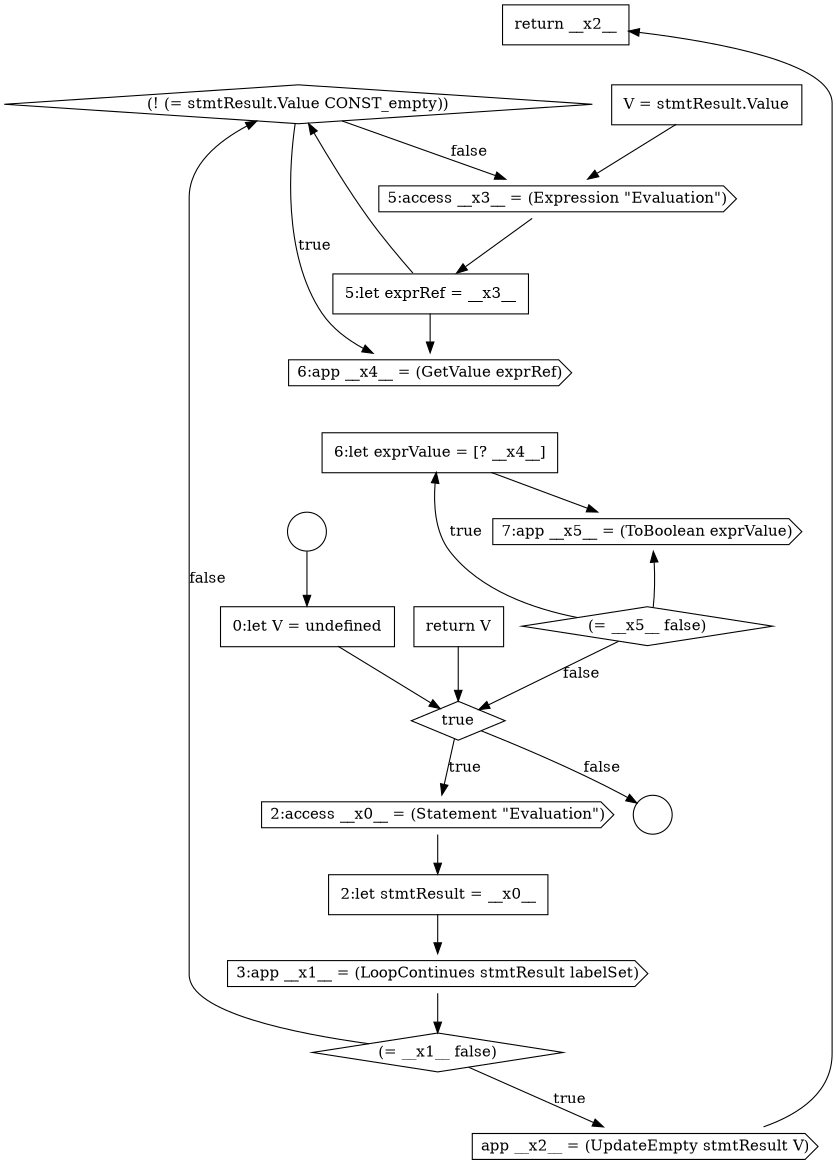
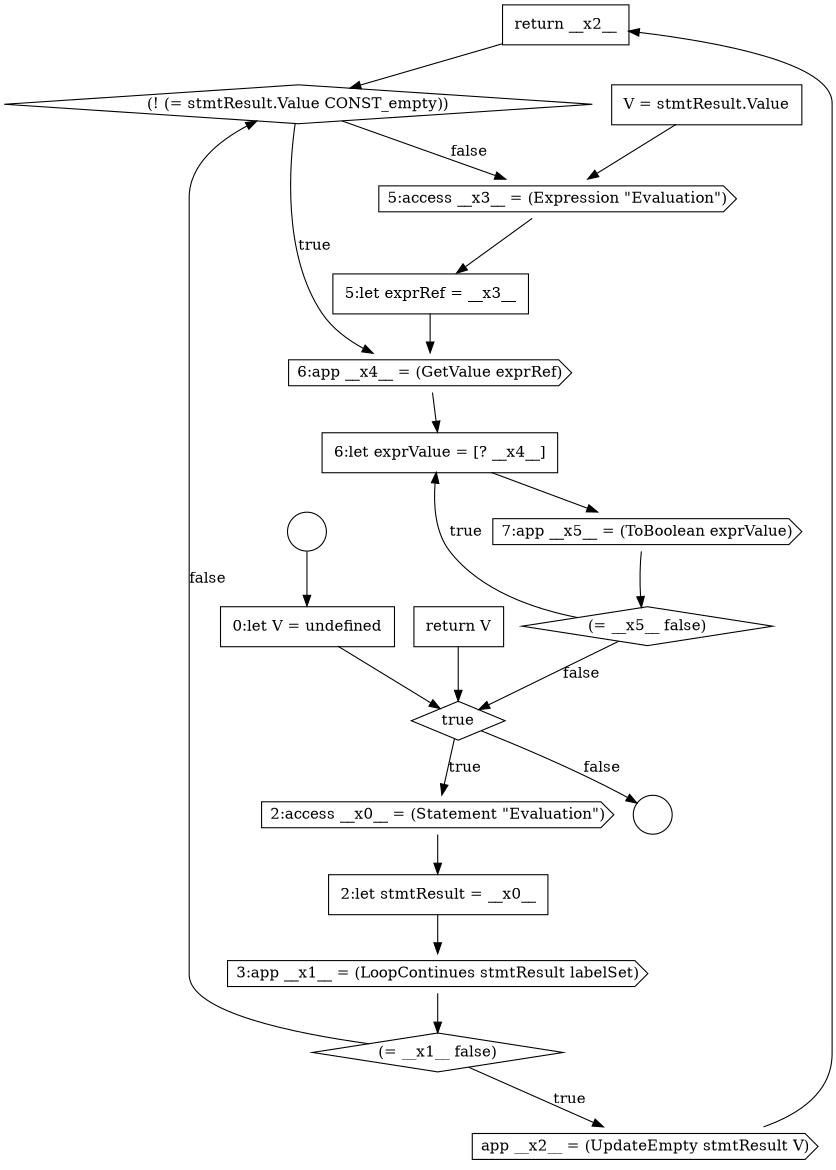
(360, 206) -> (431, 64)
none -> (434, 407)
(655, 585) -> (640, 574)
